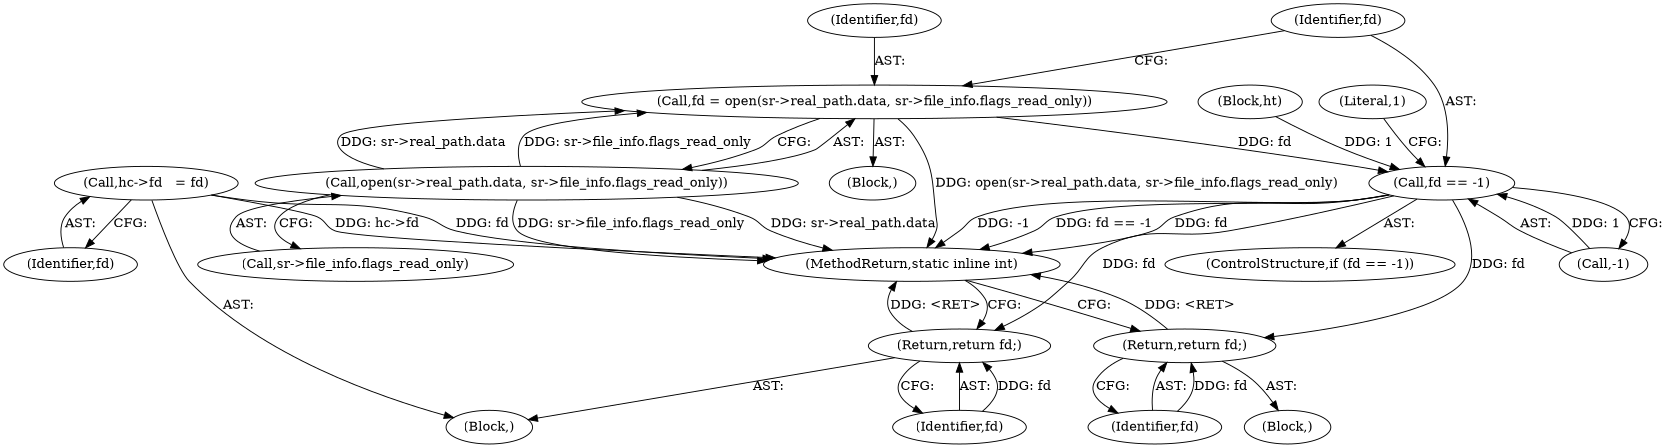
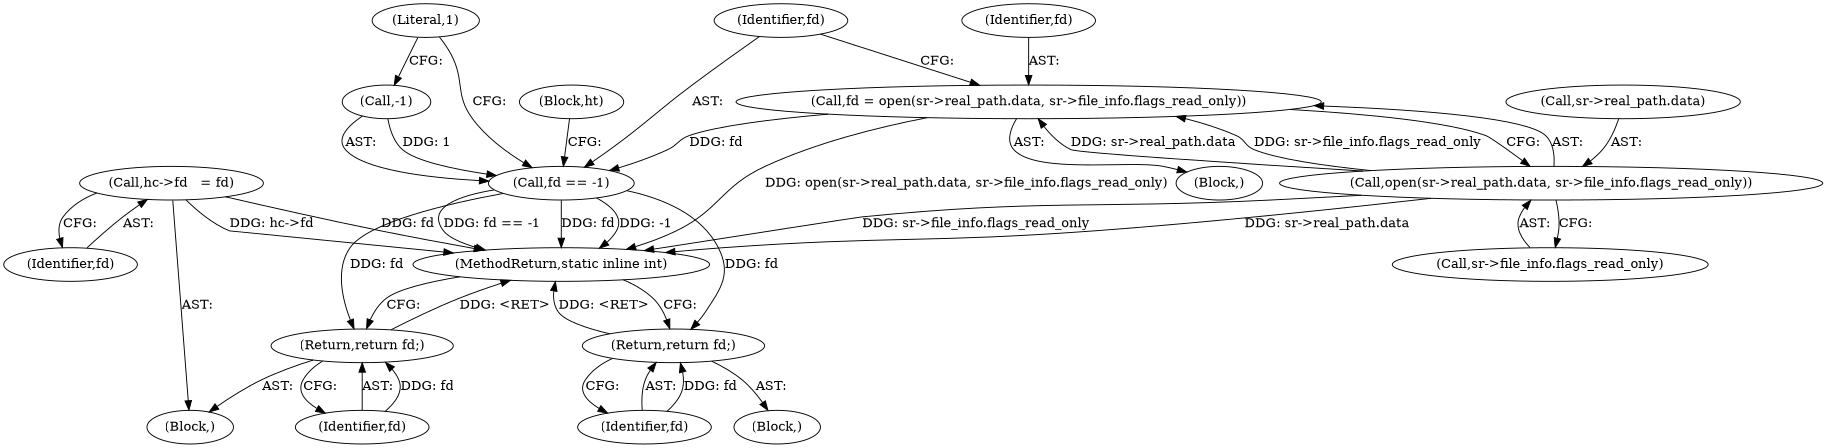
none -> (1623, 102)
(1369, 143) -> (587, 143)
(1584, 198) -> (408, 57)
(1310, 265) -> none
